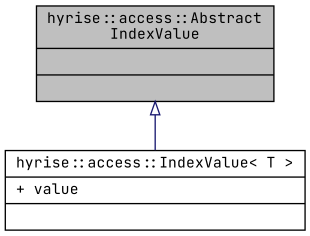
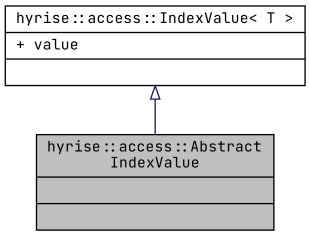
(155, 133) -> (155, 117)
